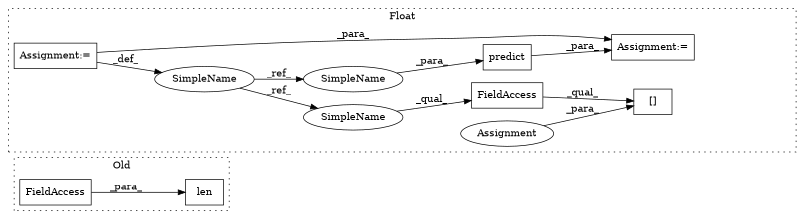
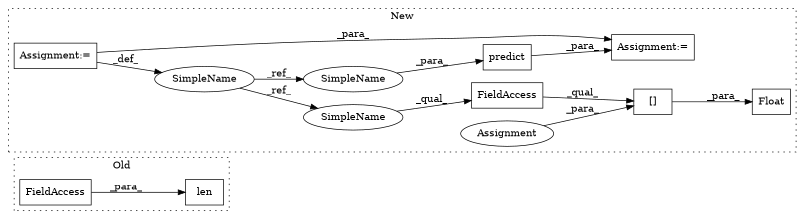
(402, 17) -> (402, 17)
none -> (771, 102)
